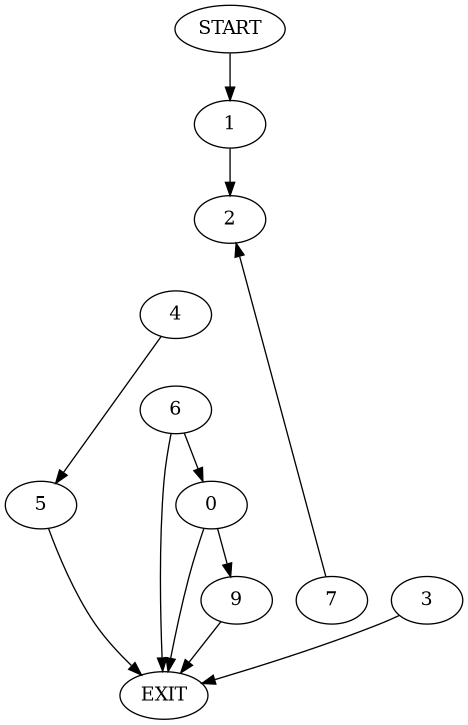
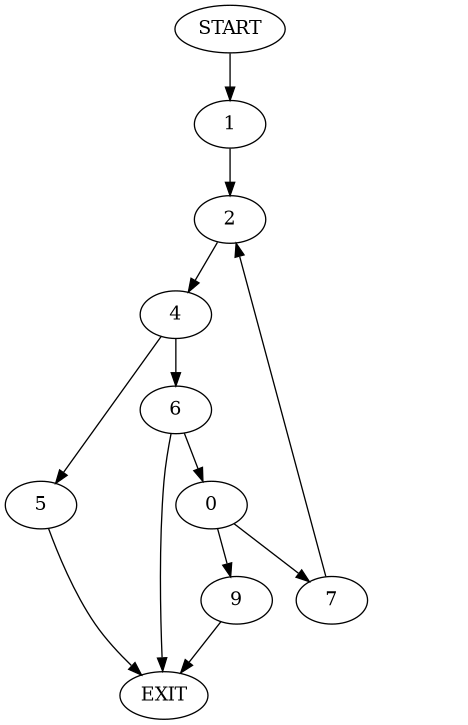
none -> (206, 261)
none -> (176, 356)
(185, 593) -> (266, 549)
(427, 600) -> none
